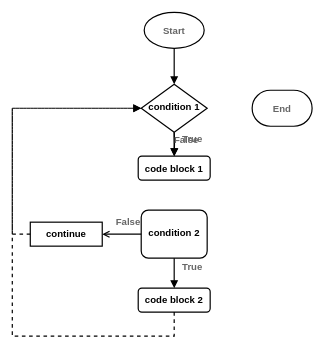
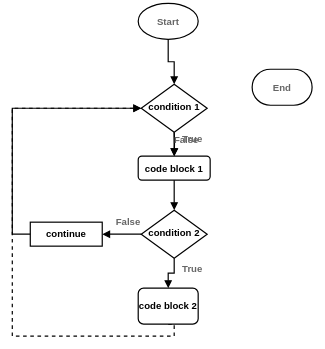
(174, 30) -> (168, 21)
(282, 108) -> (282, 87)
none -> (174, 192)
(21, 234) -> (21, 234)
(108, 234) -> (111, 234)
(174, 234) -> (174, 234)
(174, 300) -> (168, 306)
